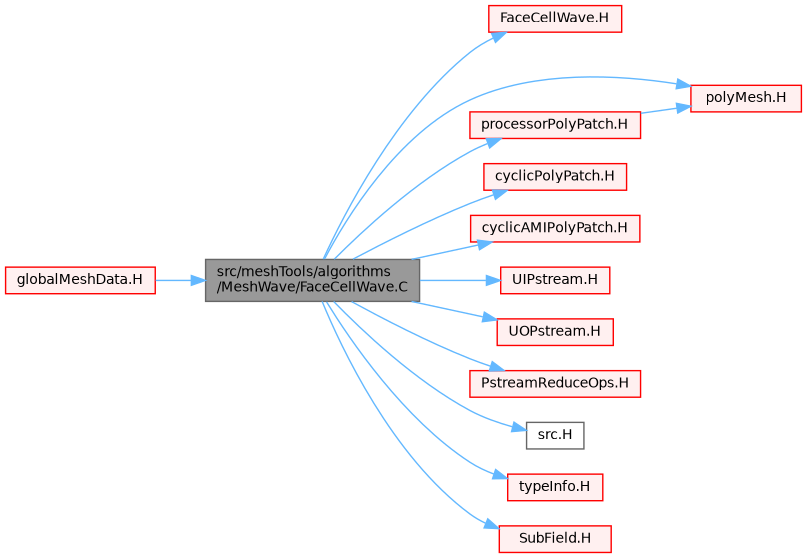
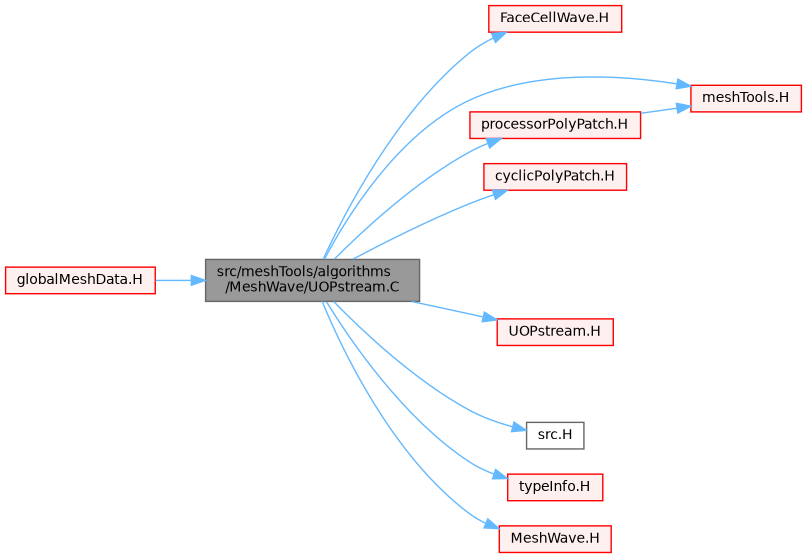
(746, 99) -> (746, 99)
(555, 229) -> none
(313, 280) -> (313, 280)
(555, 280) -> none
(555, 384) -> none
(555, 539) -> (555, 539)
